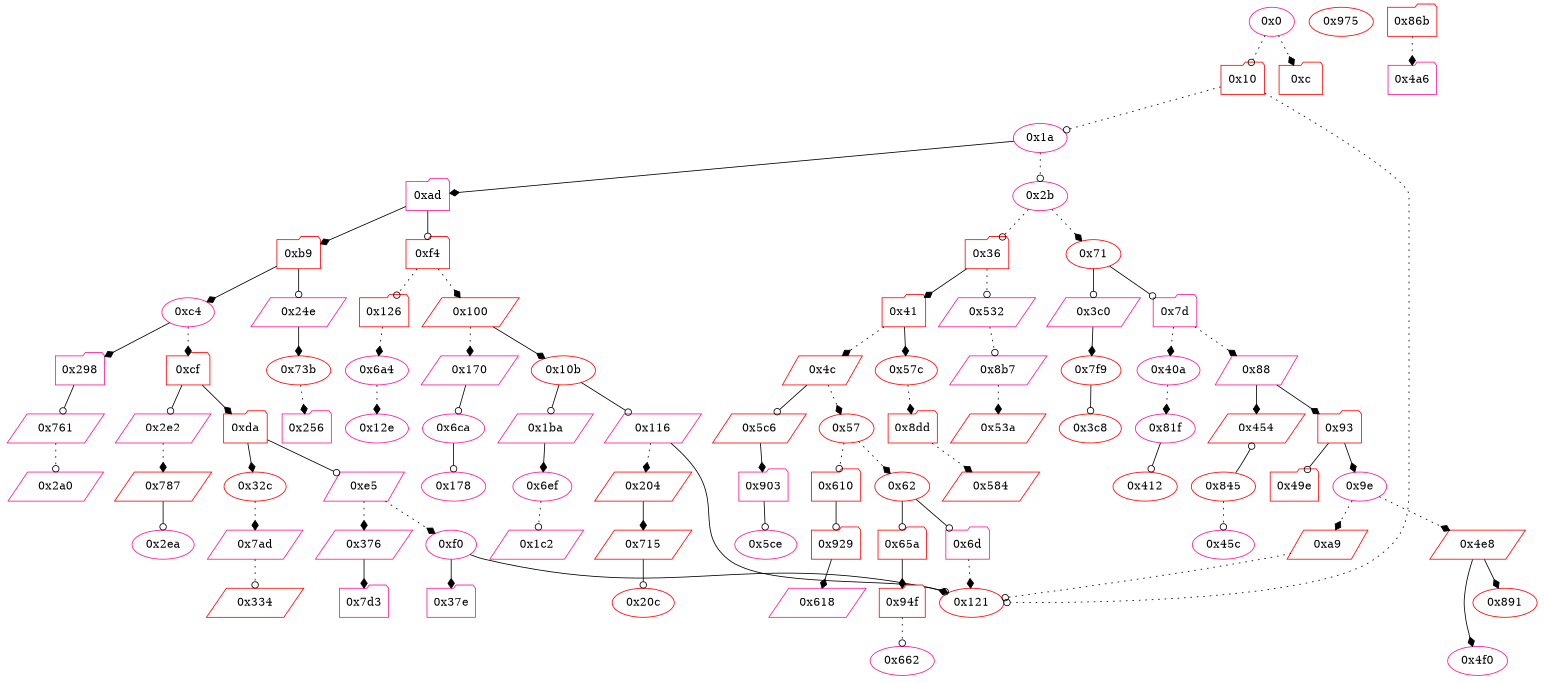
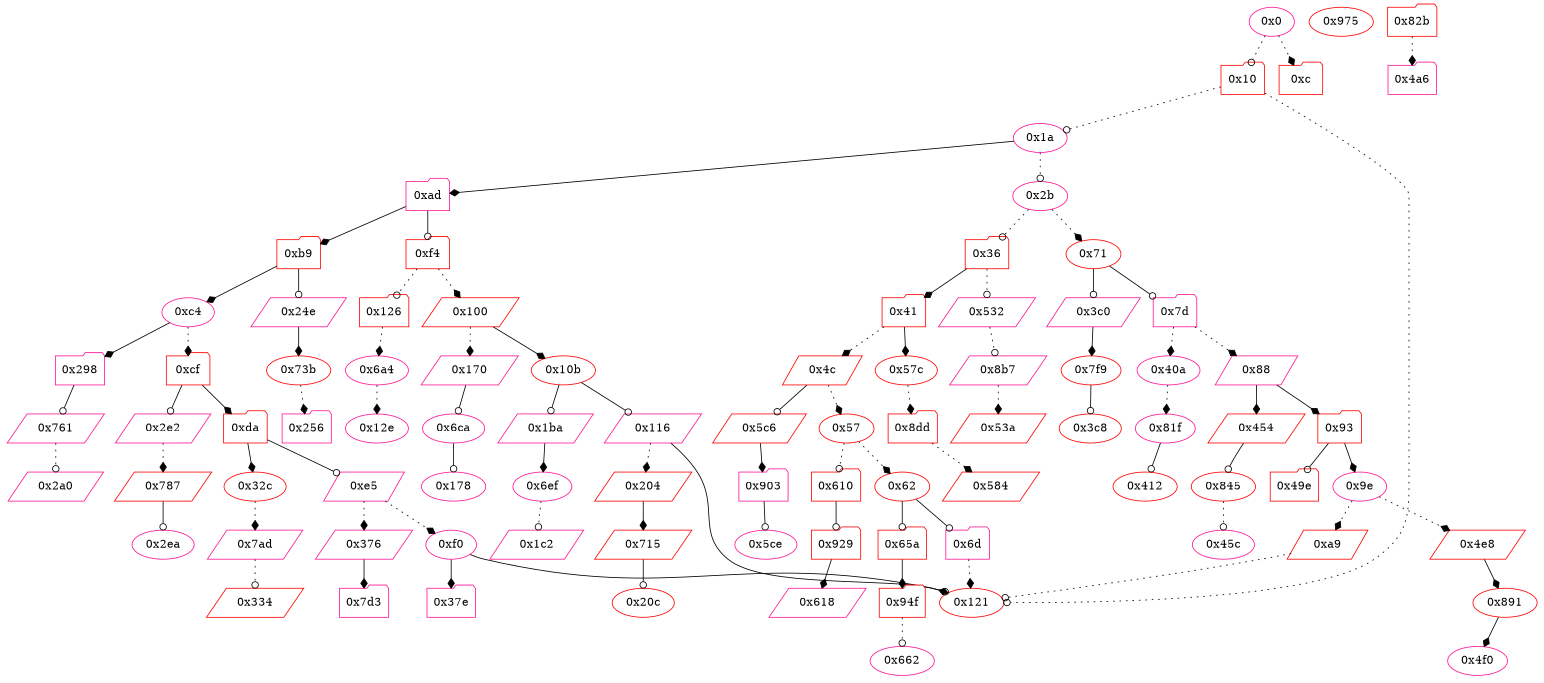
(1412, 22) -> (1412, 22)
(1243, 461) -> (1236, 455)
(1464, 598) -> (1493, 627)
